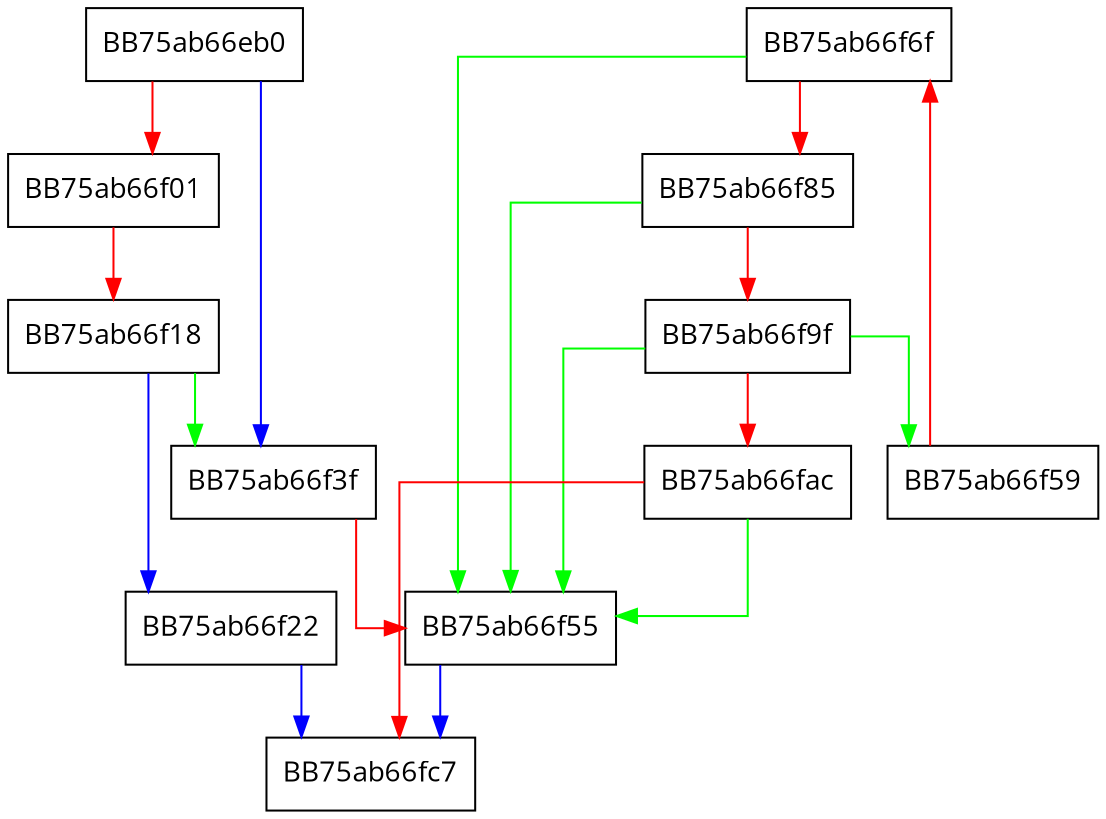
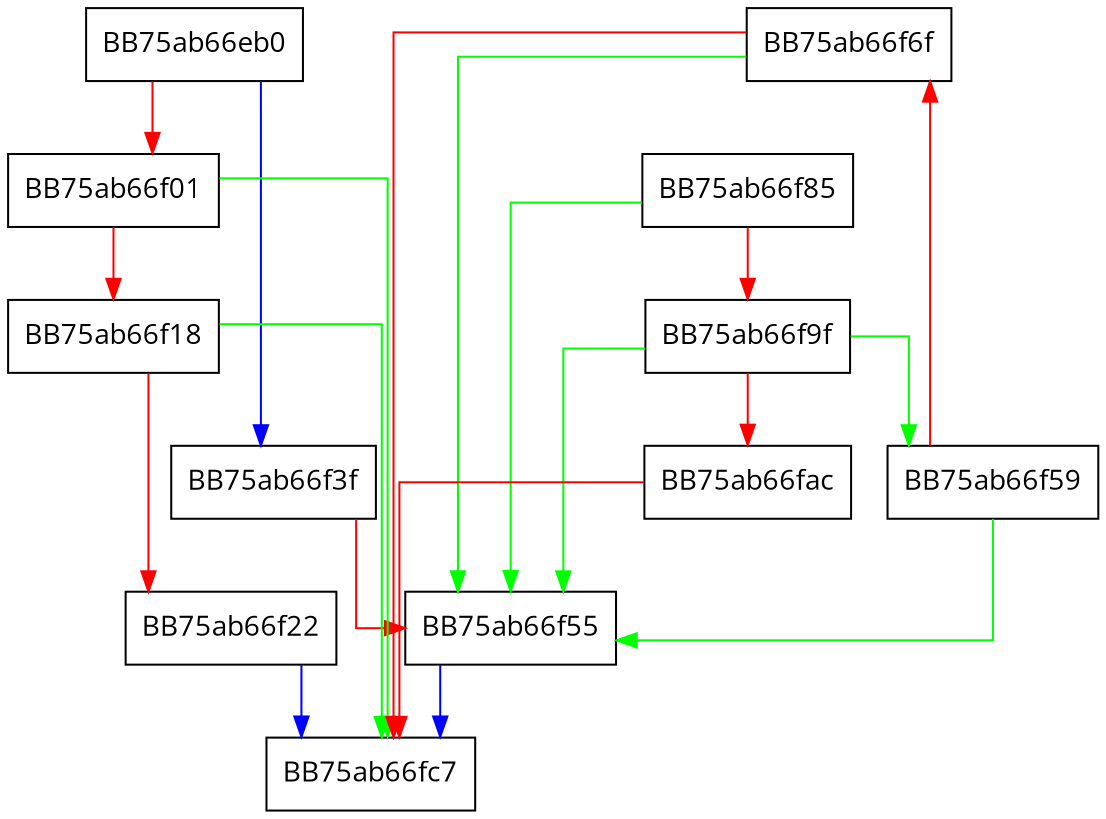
(800, 107) -> (394, 146)
none -> (388, 363)
(195, 399) -> (372, 324)
(148, 472) -> (148, 472)
(741, 616) -> (876, 640)
